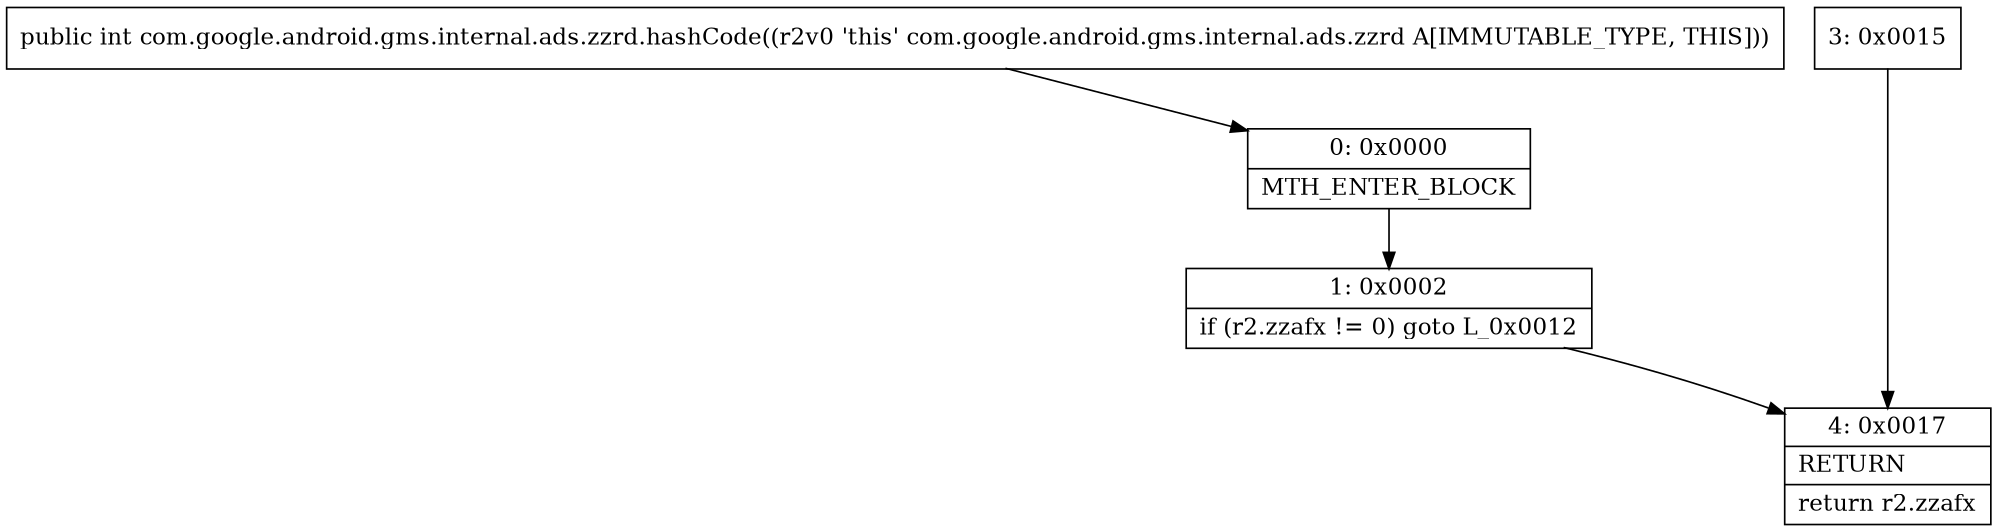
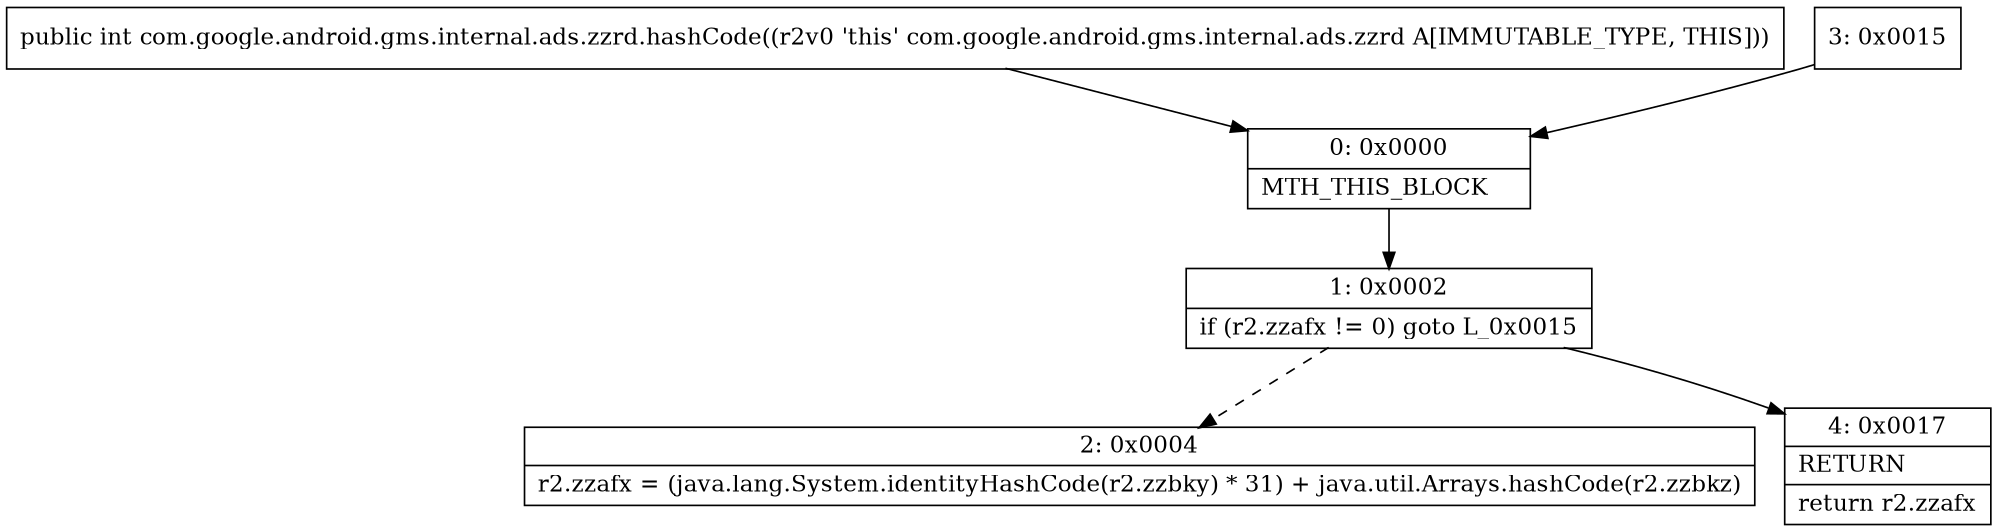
(1389, 188) -> (1375, 188)
(1888, 230) -> (1681, 100)
(1389, 328) -> (1389, 328)
none -> (1140, 466)
